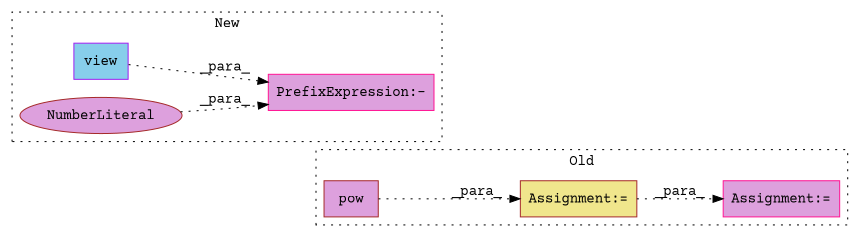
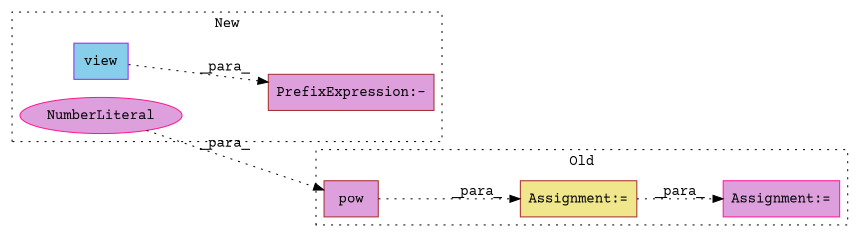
(351, 92) -> (351, 92)
(219, 109) -> (230, 159)
(101, 115) -> (101, 115)
